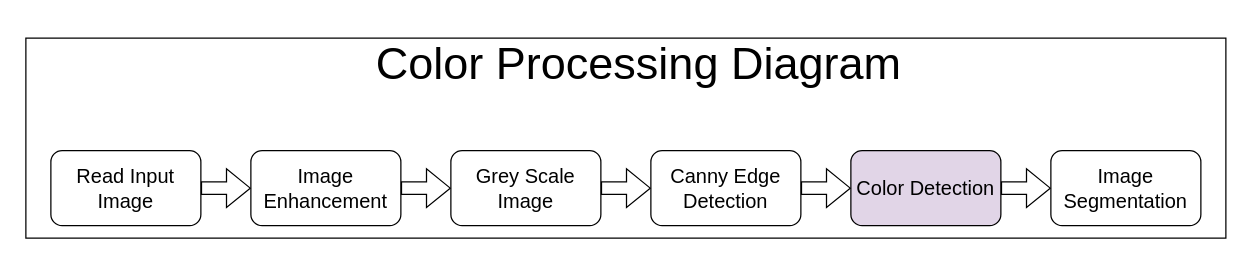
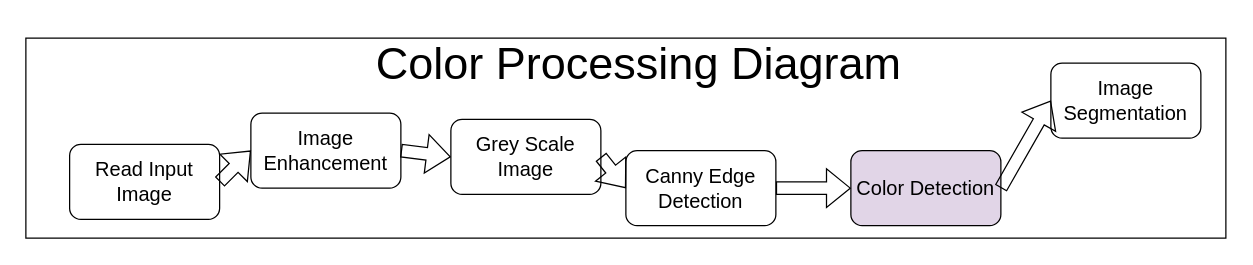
(126, 188) -> (144, 182)
(326, 188) -> (326, 151)
(526, 188) -> (526, 157)
(726, 188) -> (701, 188)
(1126, 188) -> (1126, 101)
